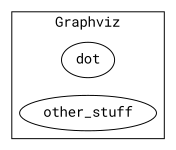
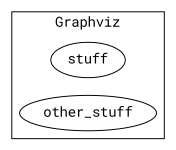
(88, 60) -> (88, 60)
